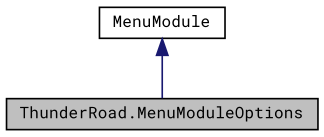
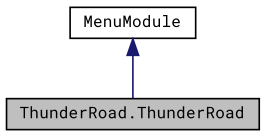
(162, 114) -> (133, 114)
